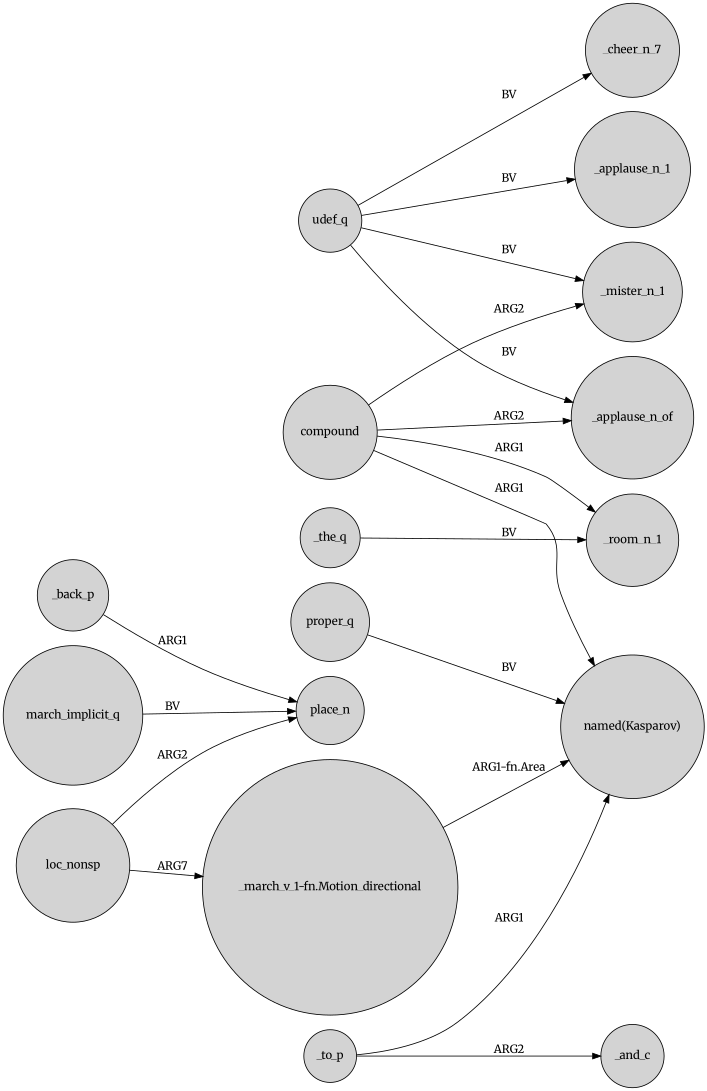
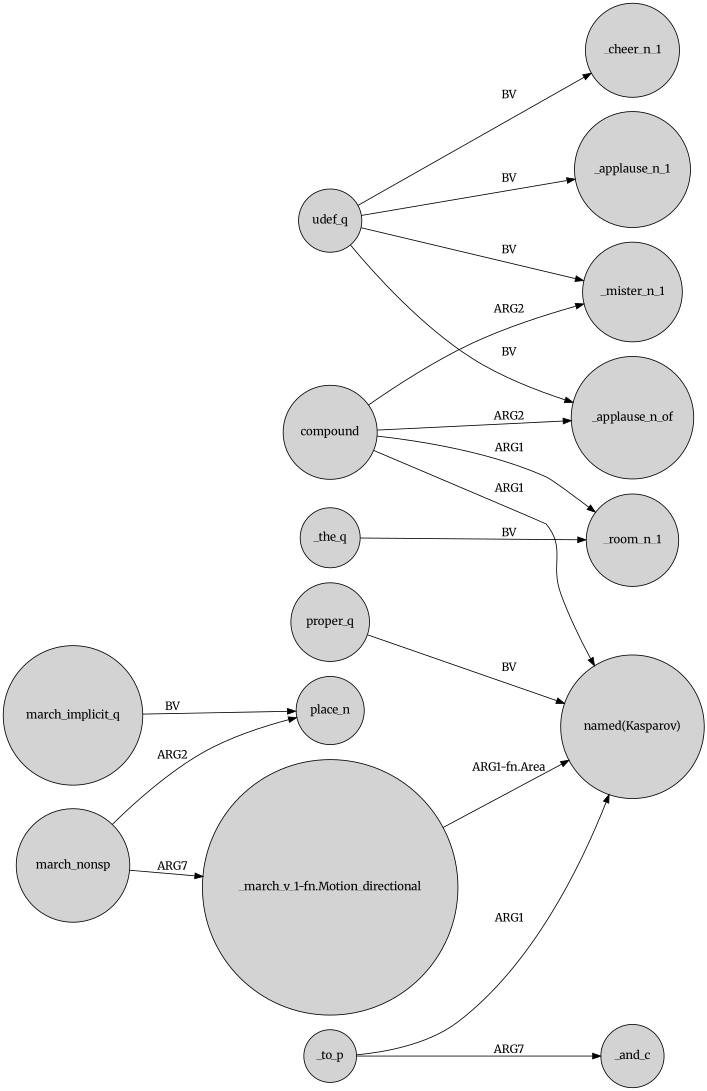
(632, 50) -> (632, 50)
(73, 595) -> none
(73, 865) -> (73, 865)
(509, 1050) -> (509, 1050)
